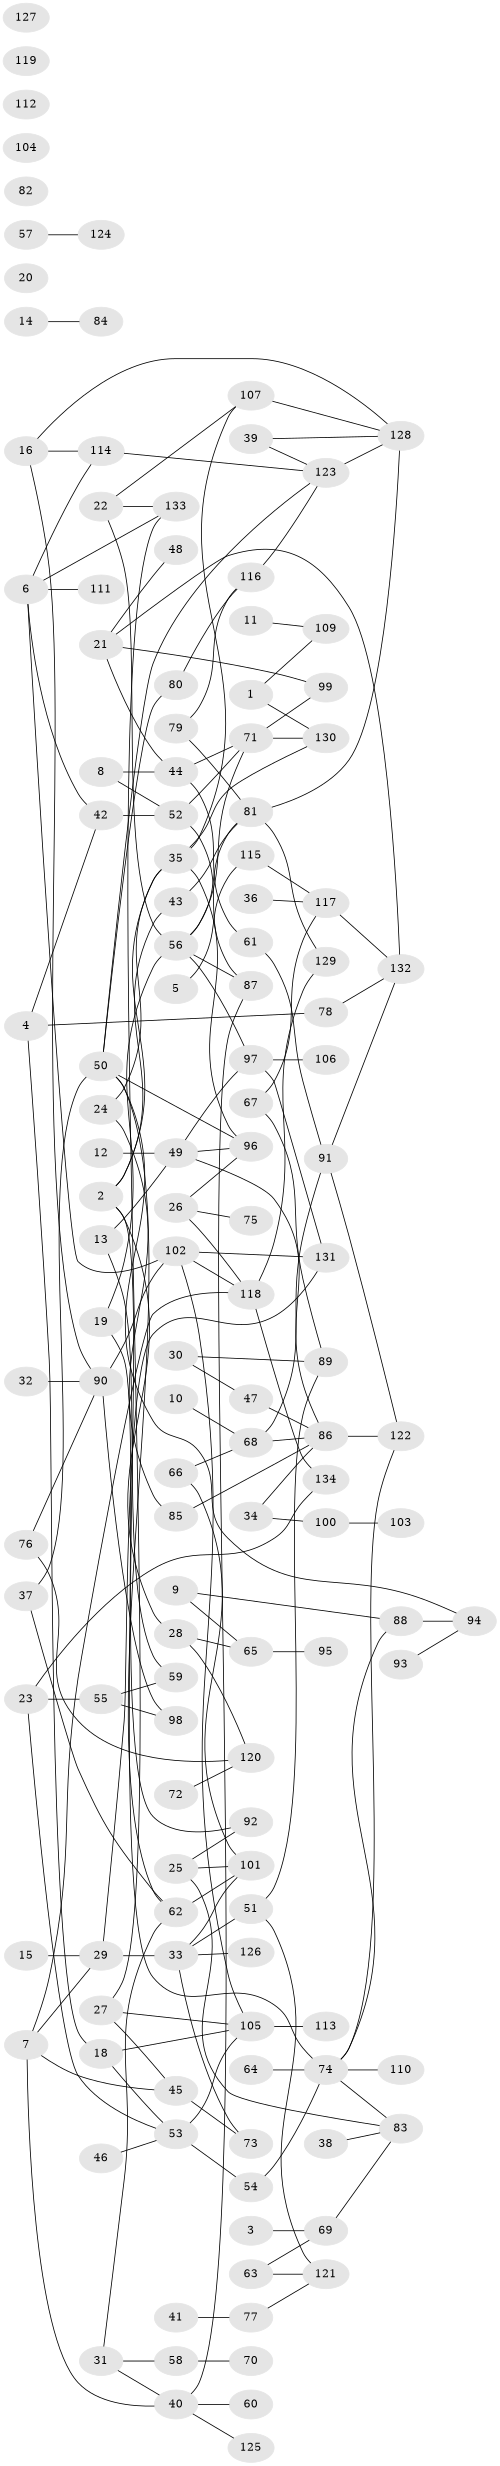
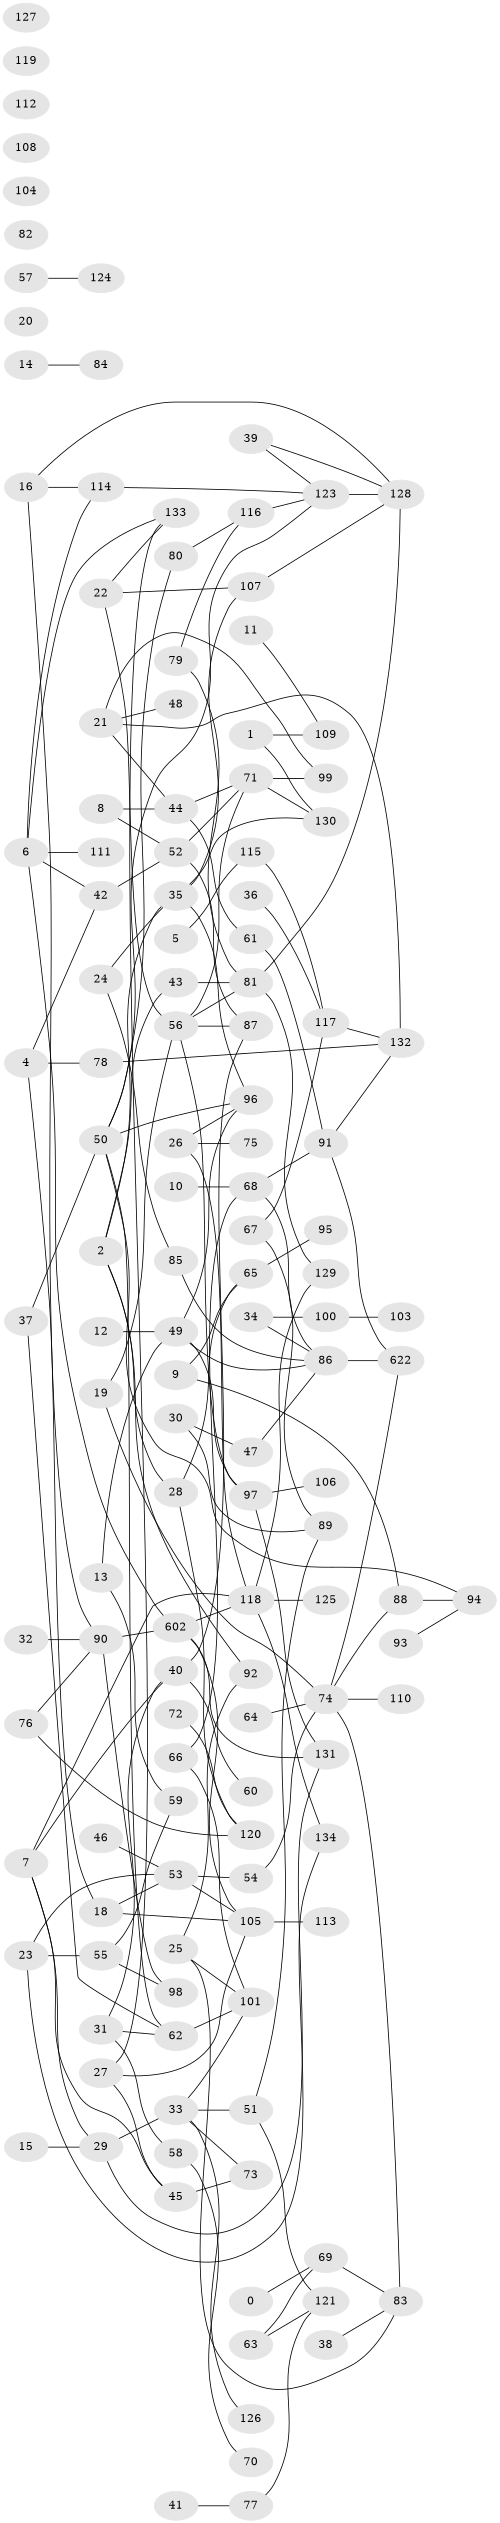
none -> (26, 148)
(176, 1251) -> (176, 1628)
(401, 1436) -> (401, 1361)
(251, 2231) -> (251, 2302)
(213, 2426) -> (289, 1600)
